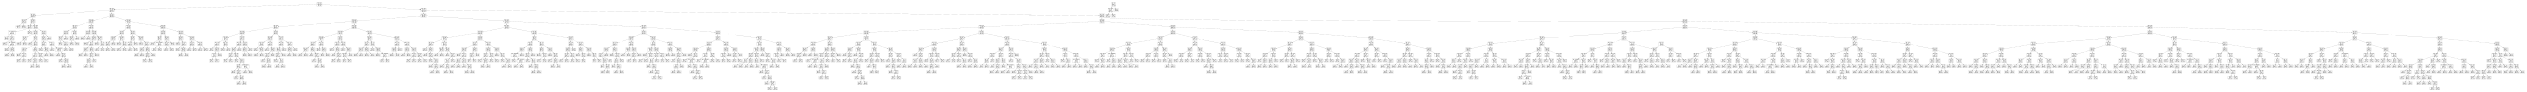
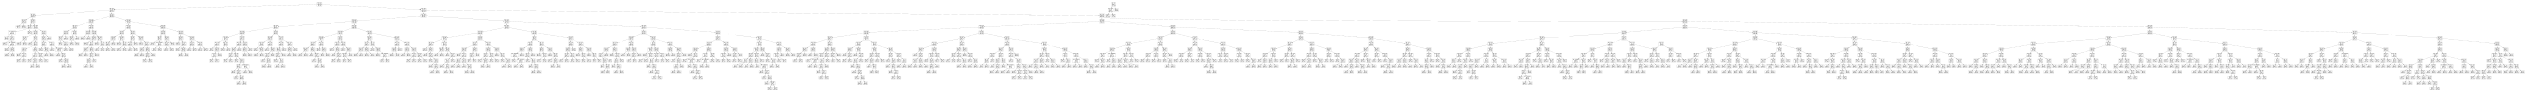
none -> (589, 61)
